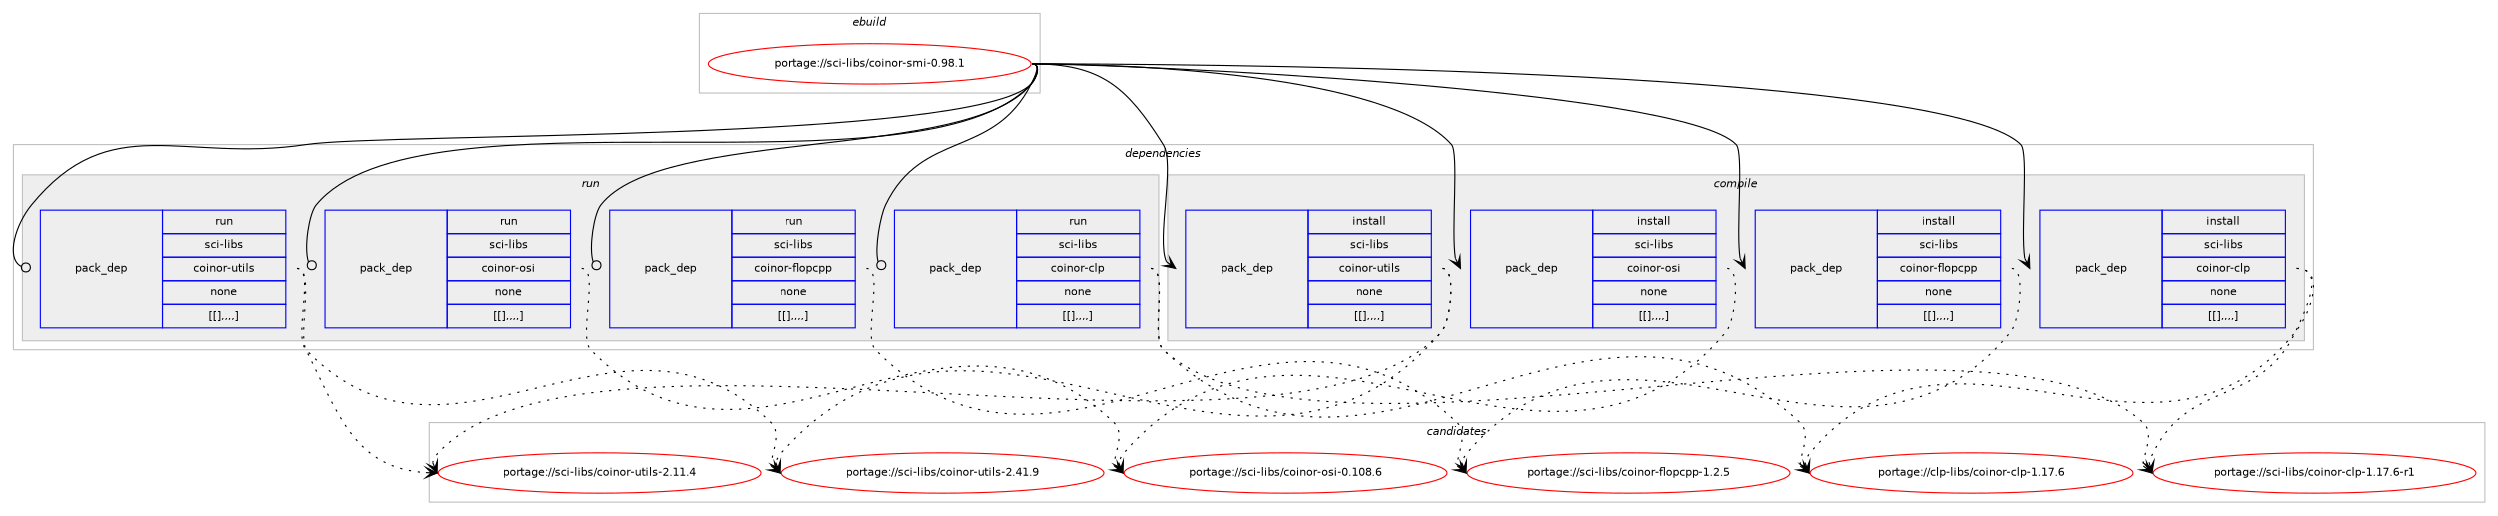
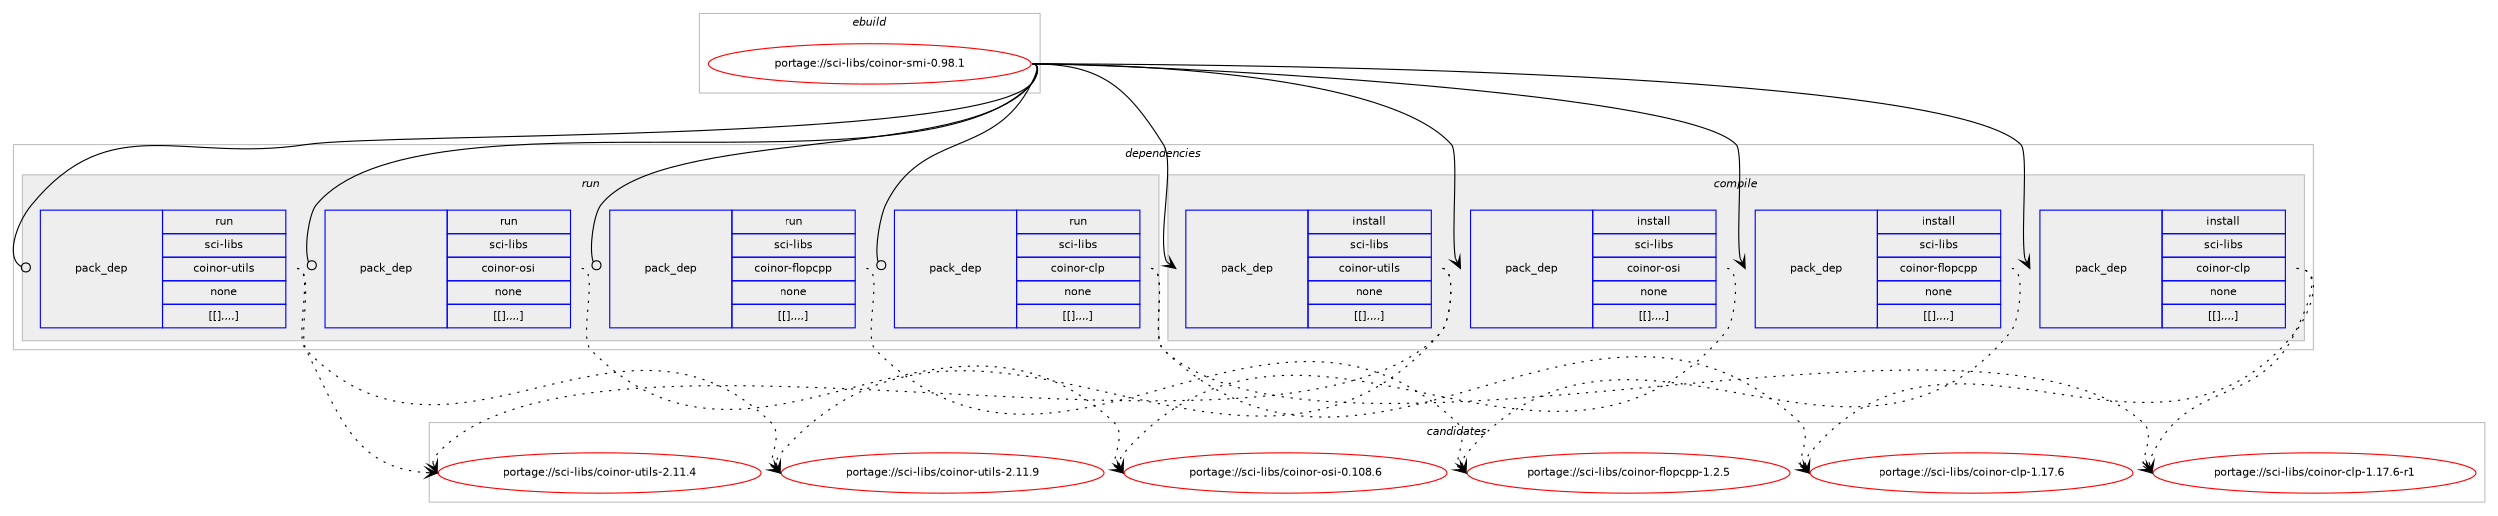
(943, 473) -> (943, 473)
(1972, 473) -> (1972, 473)
